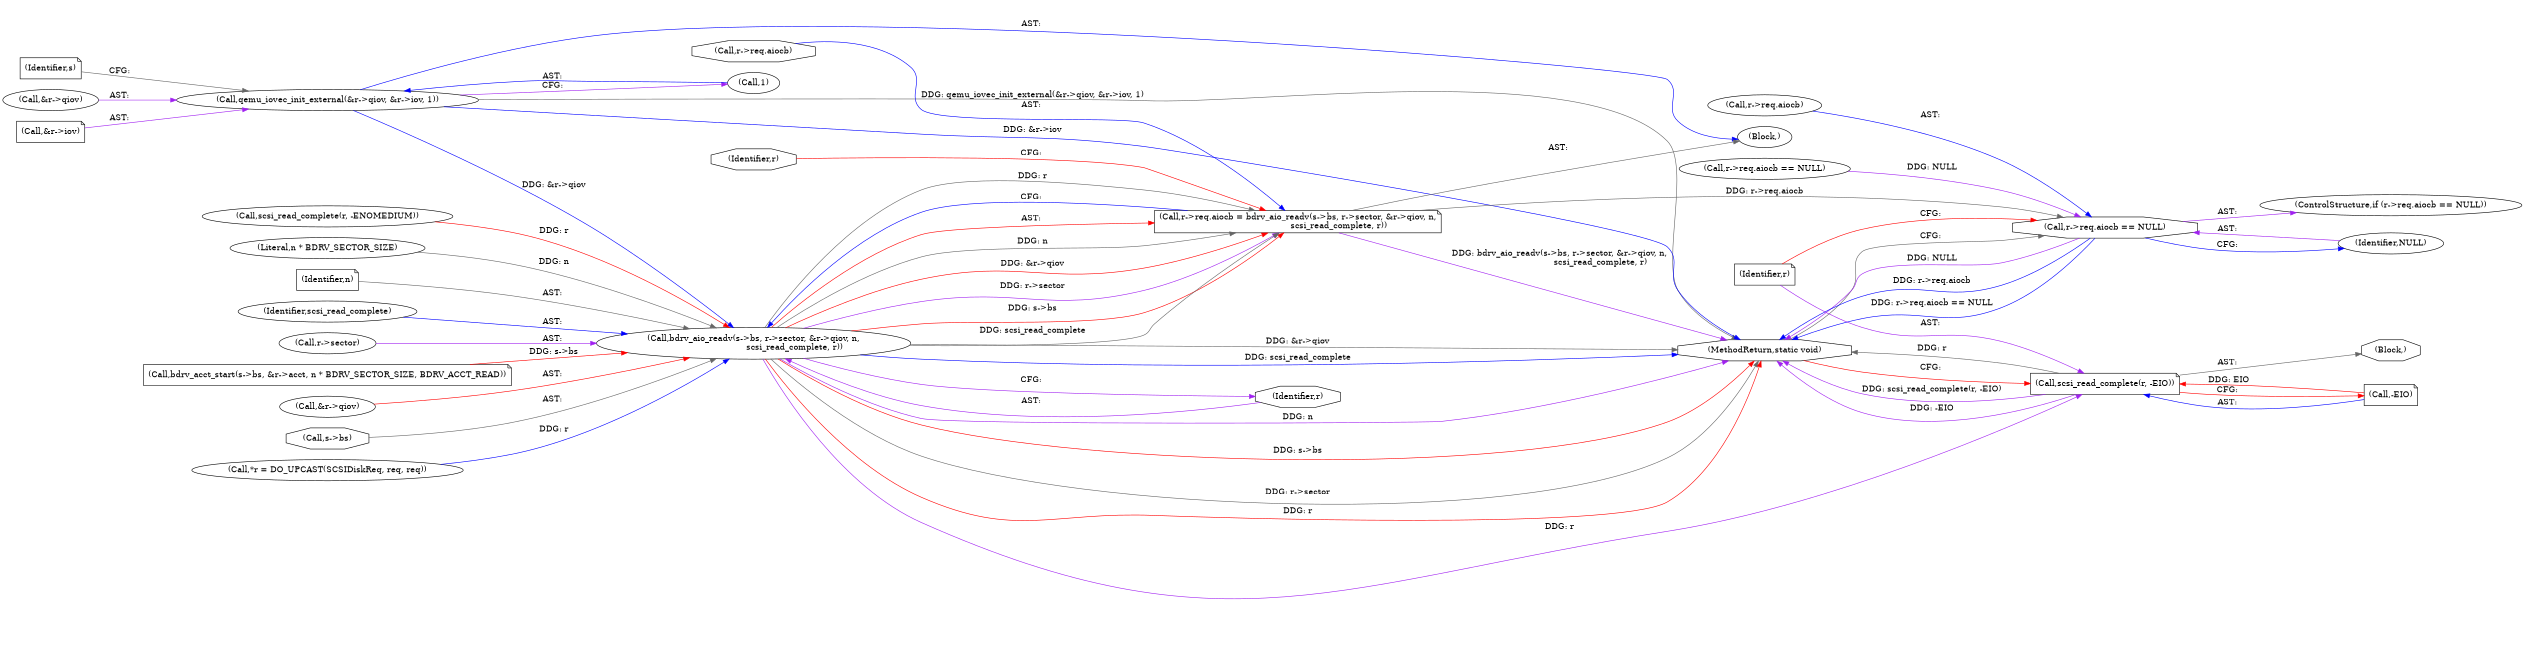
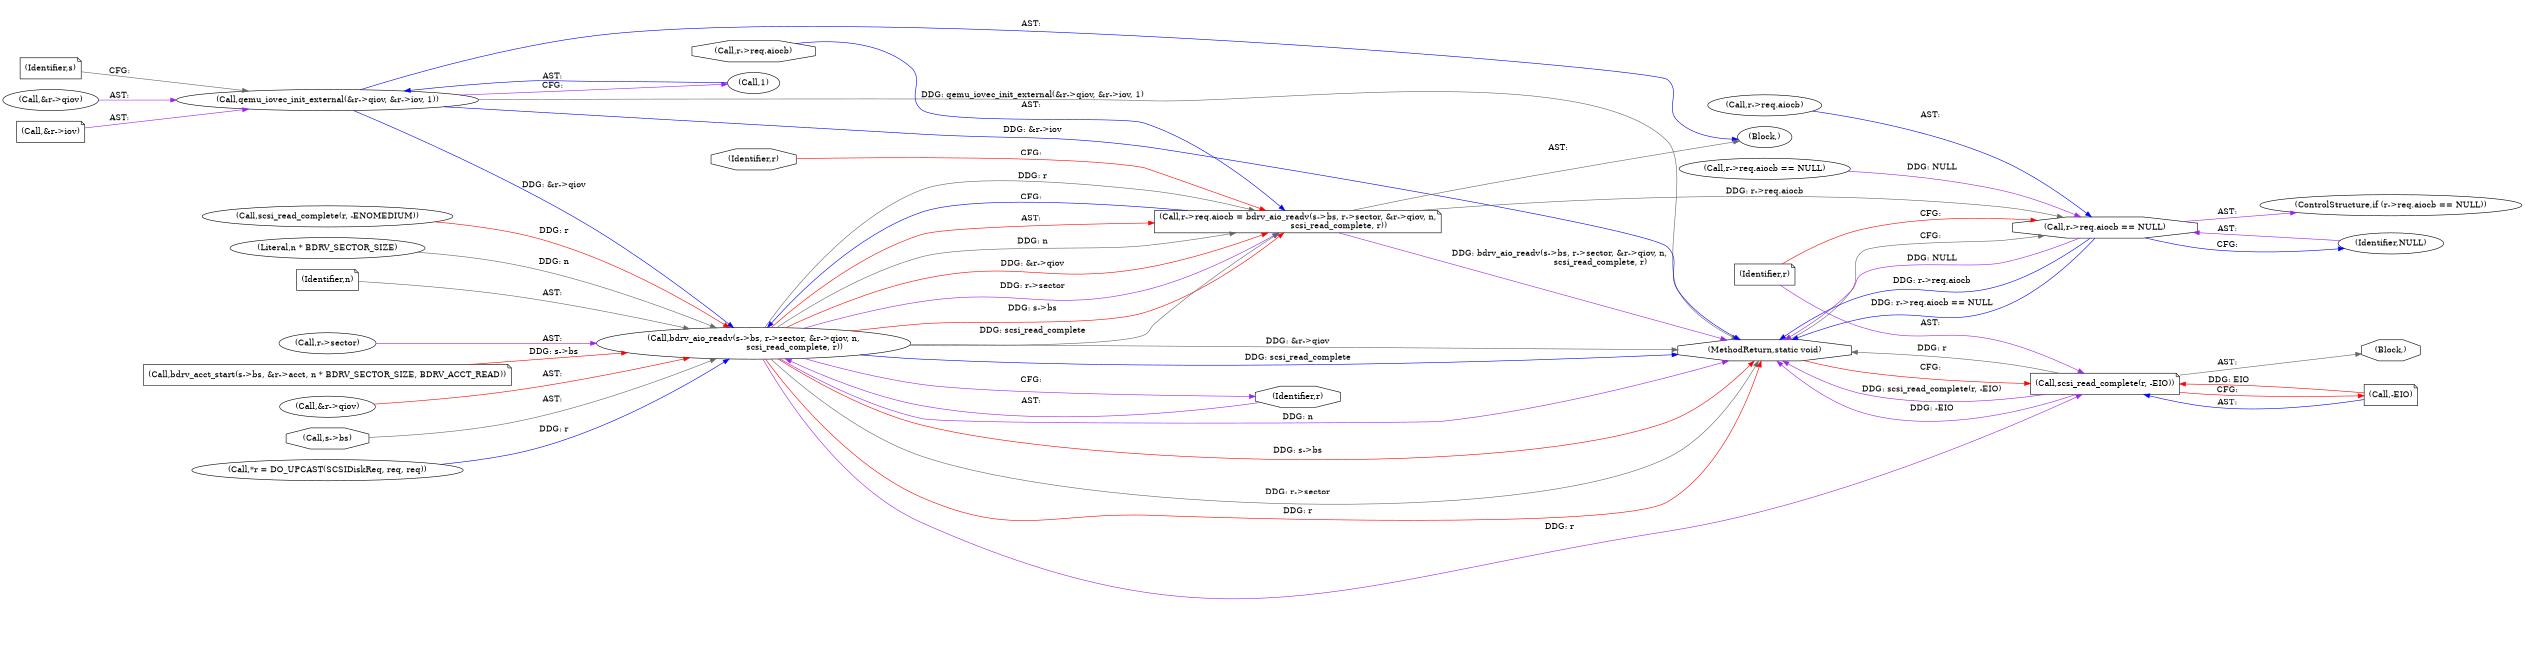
(328, 312) -> none
